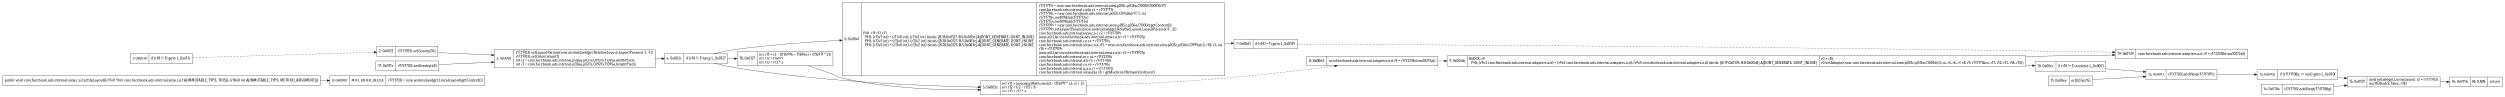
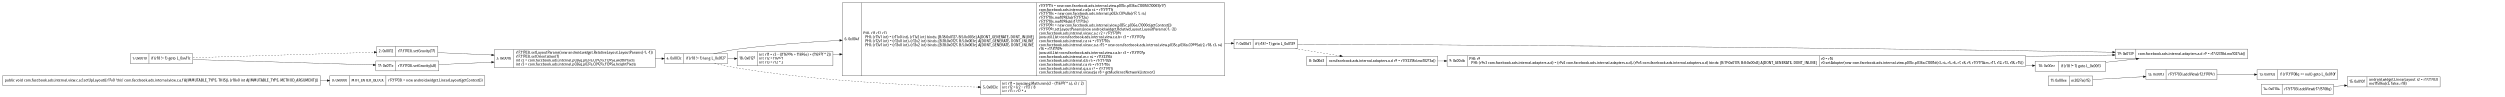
(1064, 22) -> (1064, 22)
(1705, 47) -> (1705, 47)
(417, 51) -> (417, 51)
(1478, 59) -> (1475, 59)
none -> (283, 62)
(417, 66) -> (417, 66)
(2081, 66) -> (2081, 66)
(2125, 70) -> (2121, 61)
(2191, 74) -> (2192, 74)
(2341, 78) -> none
(1211, 79) -> (1318, 52)
(846, 81) -> (846, 81)
(2476, 82) -> none
(891, 86) -> (836, 55)
(2308, 89) -> (2308, 89)
